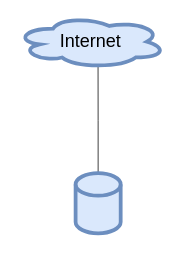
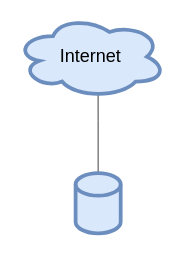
(90, 42) -> (90, 57)
